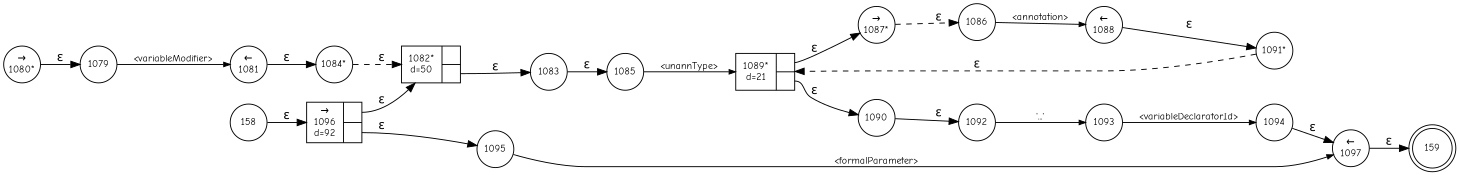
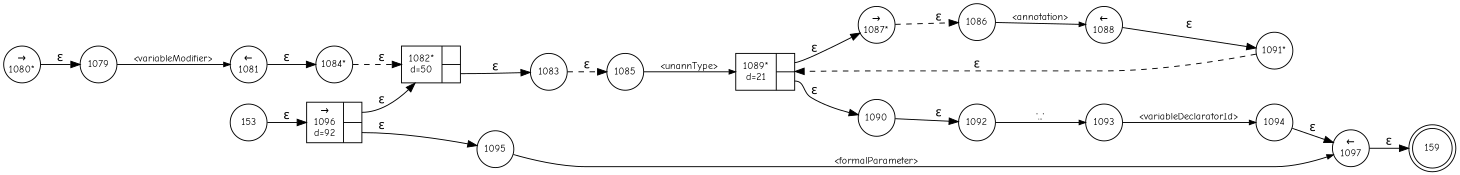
(582, 72) -> (582, 72)
(249, 122) -> (249, 122)
